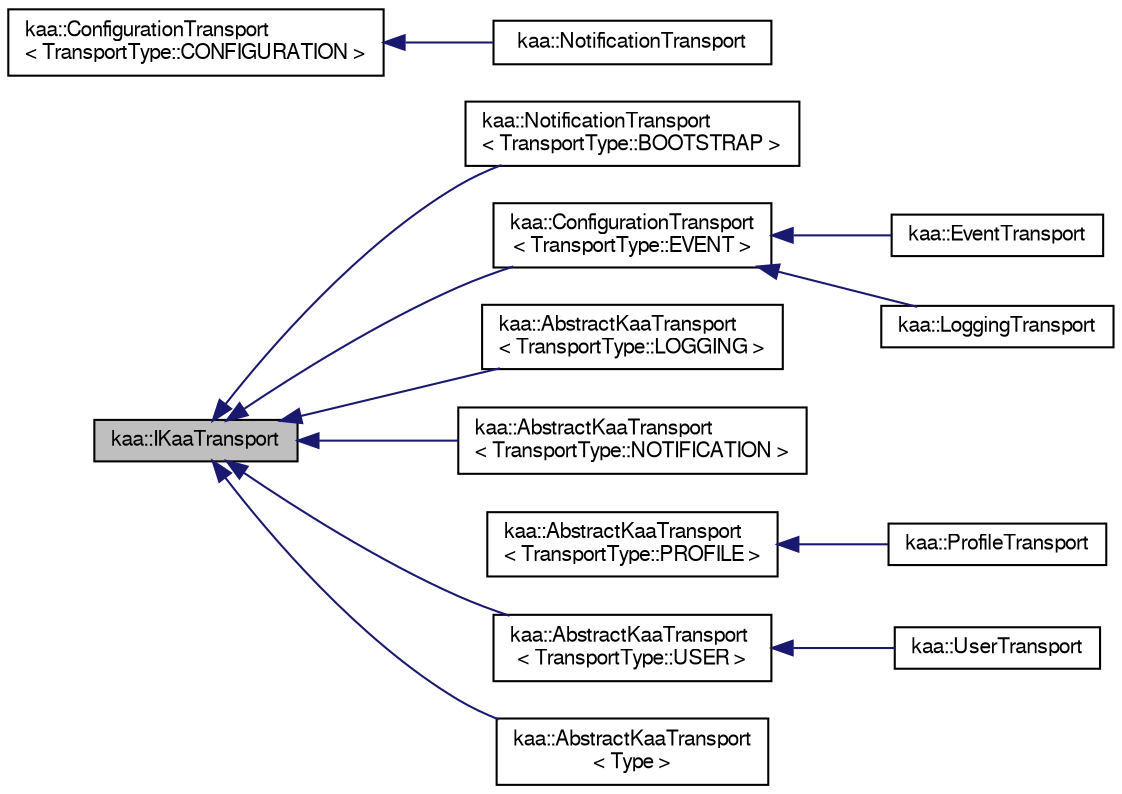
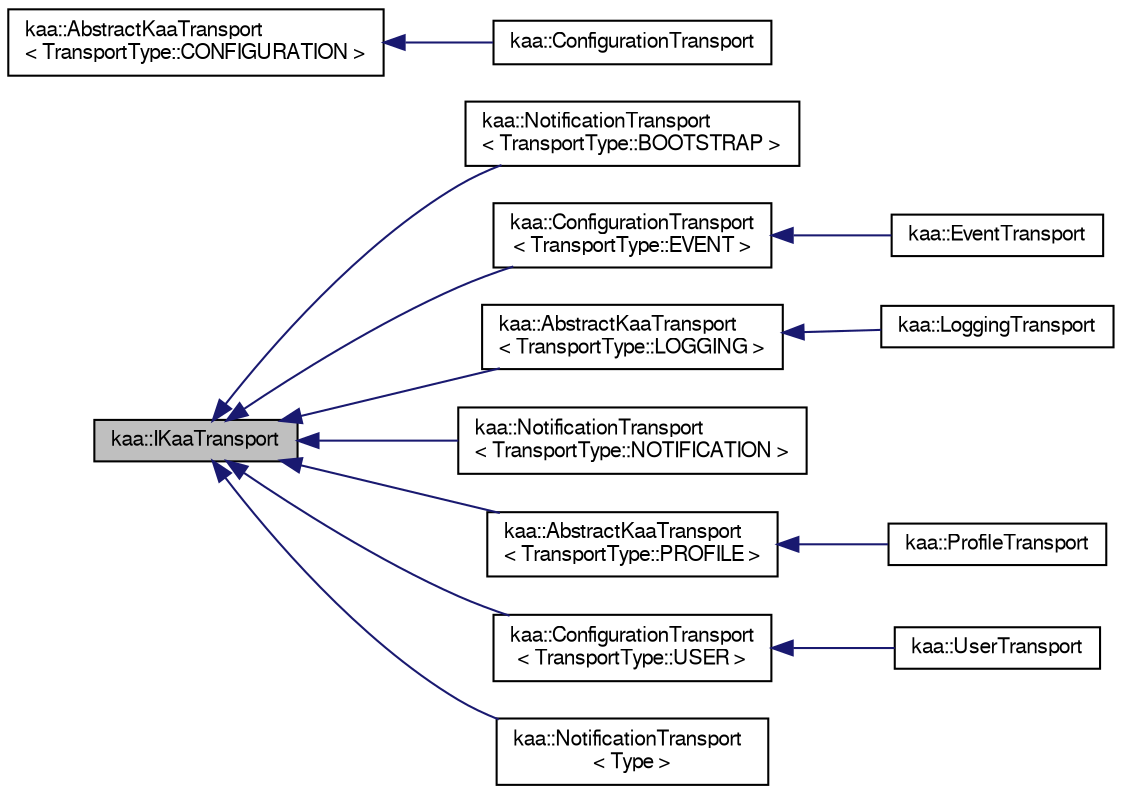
(196, 43) -> (196, 43)
(632, 43) -> (632, 43)
(848, 289) -> (843, 331)
(632, 441) -> (632, 441)
none -> (400, 489)
(632, 648) -> (632, 648)
(632, 752) -> (632, 752)
